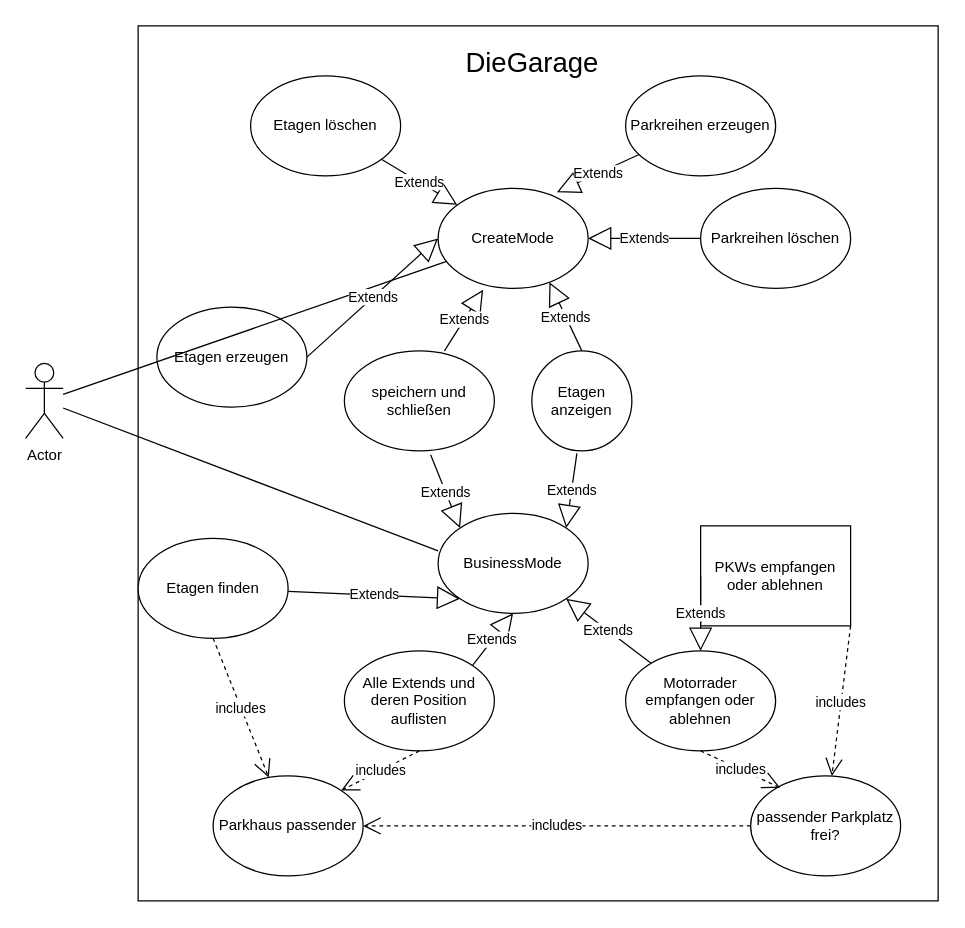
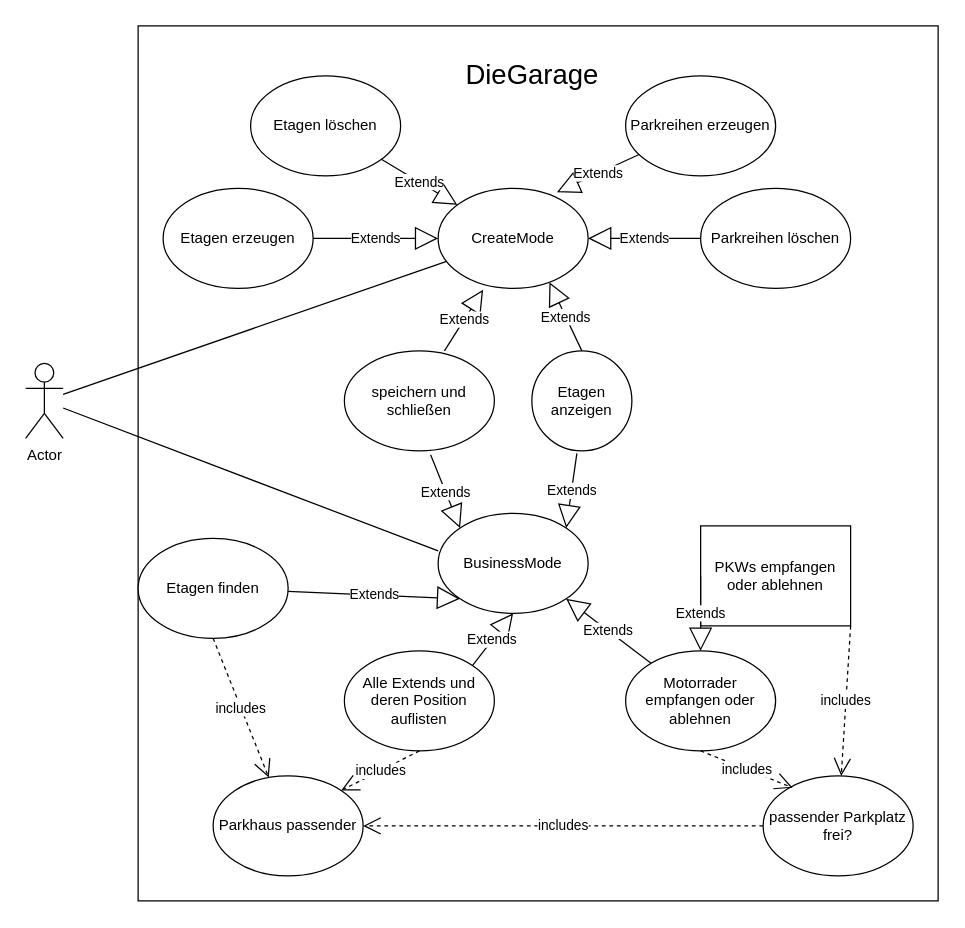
(532, 63) -> (532, 76)
(232, 357) -> (238, 238)
(826, 826) -> (838, 826)
